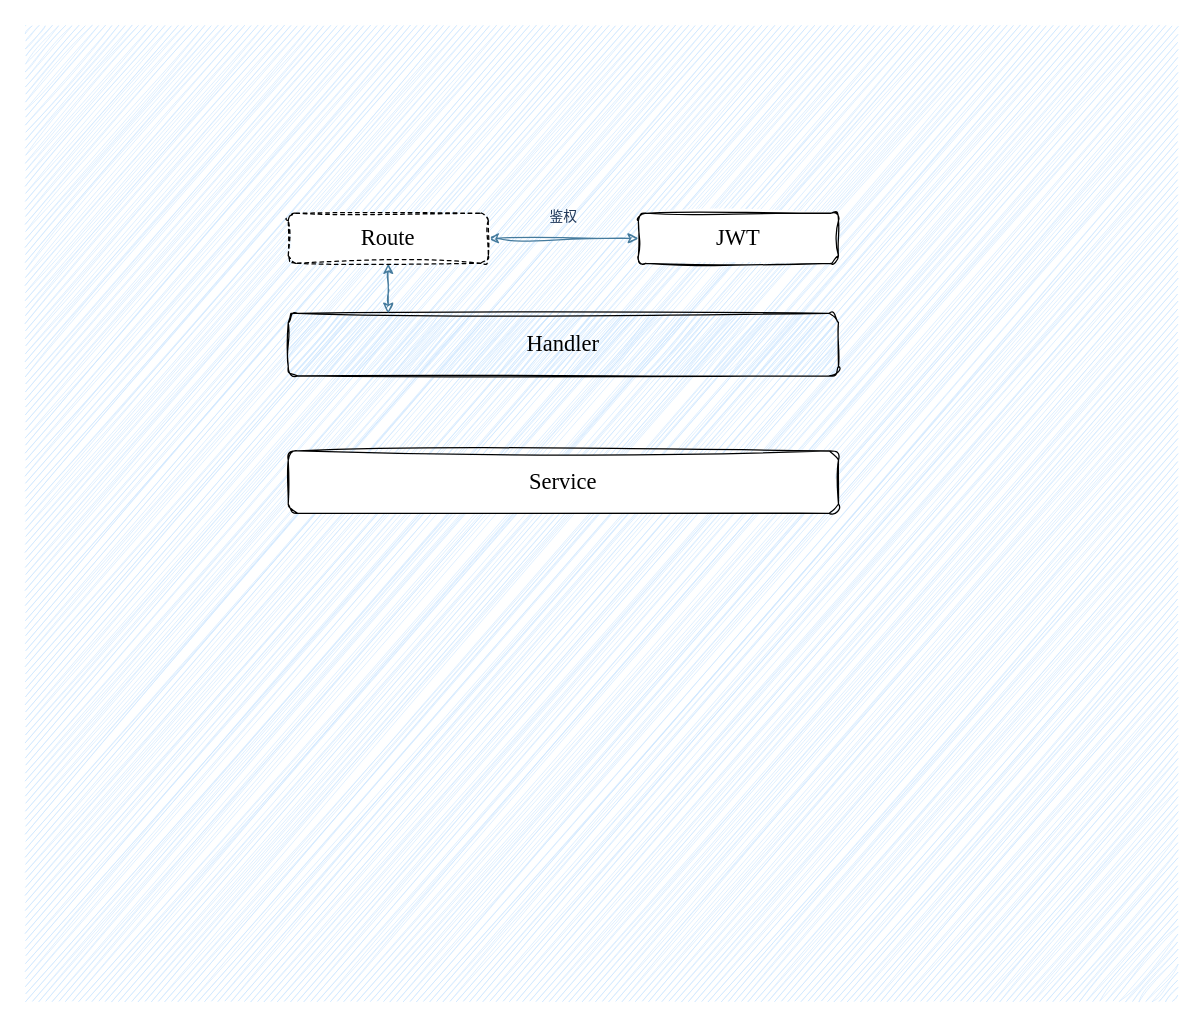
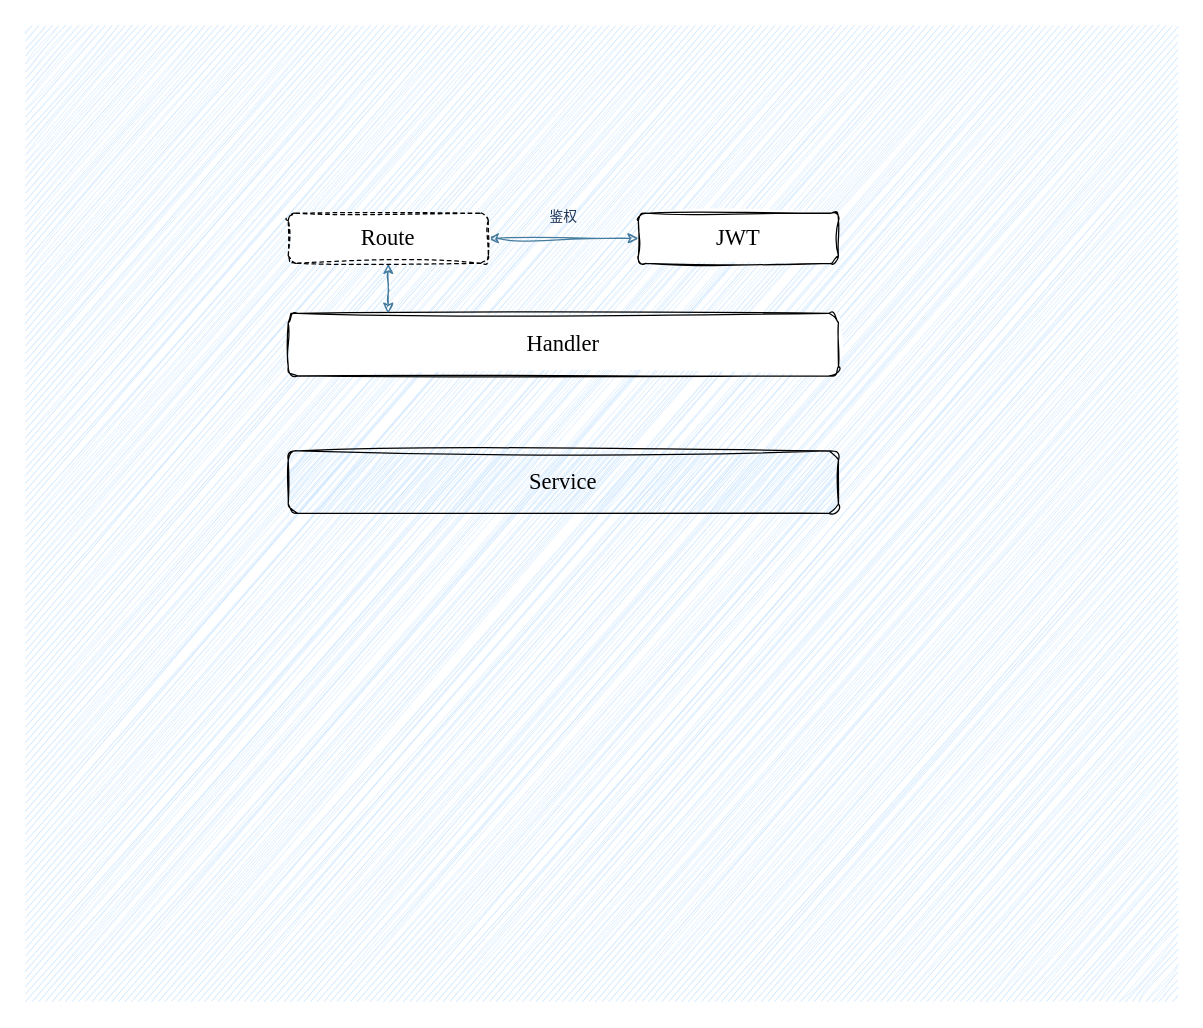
(563, 344) -> (563, 344)
(563, 482) -> (563, 482)
